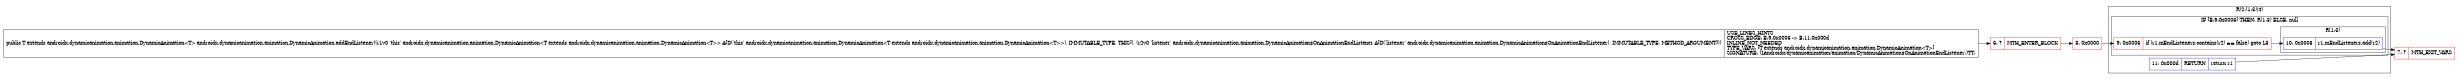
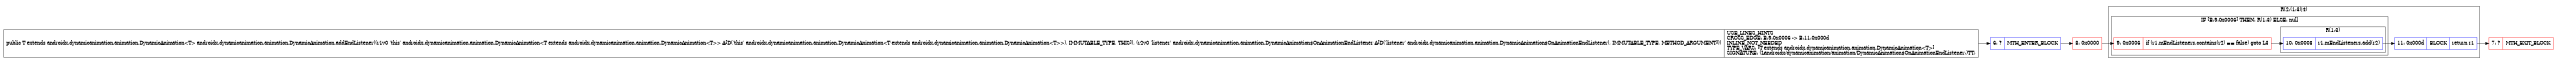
(2026, 43) -> (2026, 43)
(2387, 49) -> (2387, 43)
(2432, 53) -> (2528, 43)
(2195, 64) -> (2438, 43)
